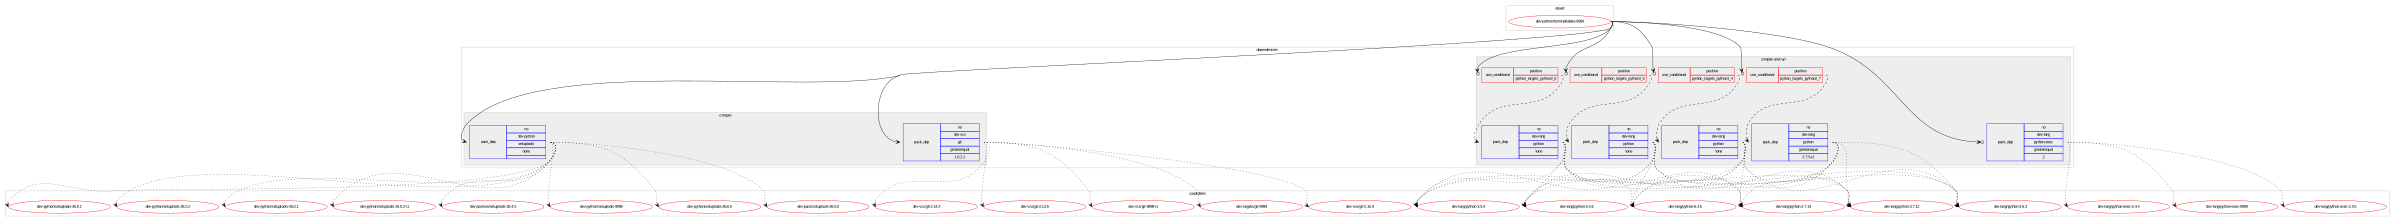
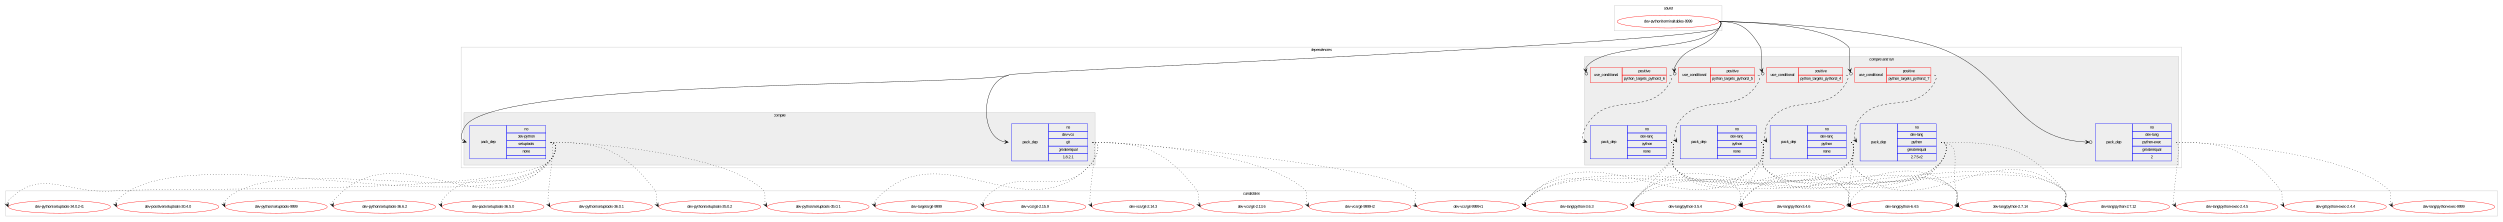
(710, 207) -> (385, 207)
none -> (1360, 207)
(2119, 207) -> (2335, 207)
